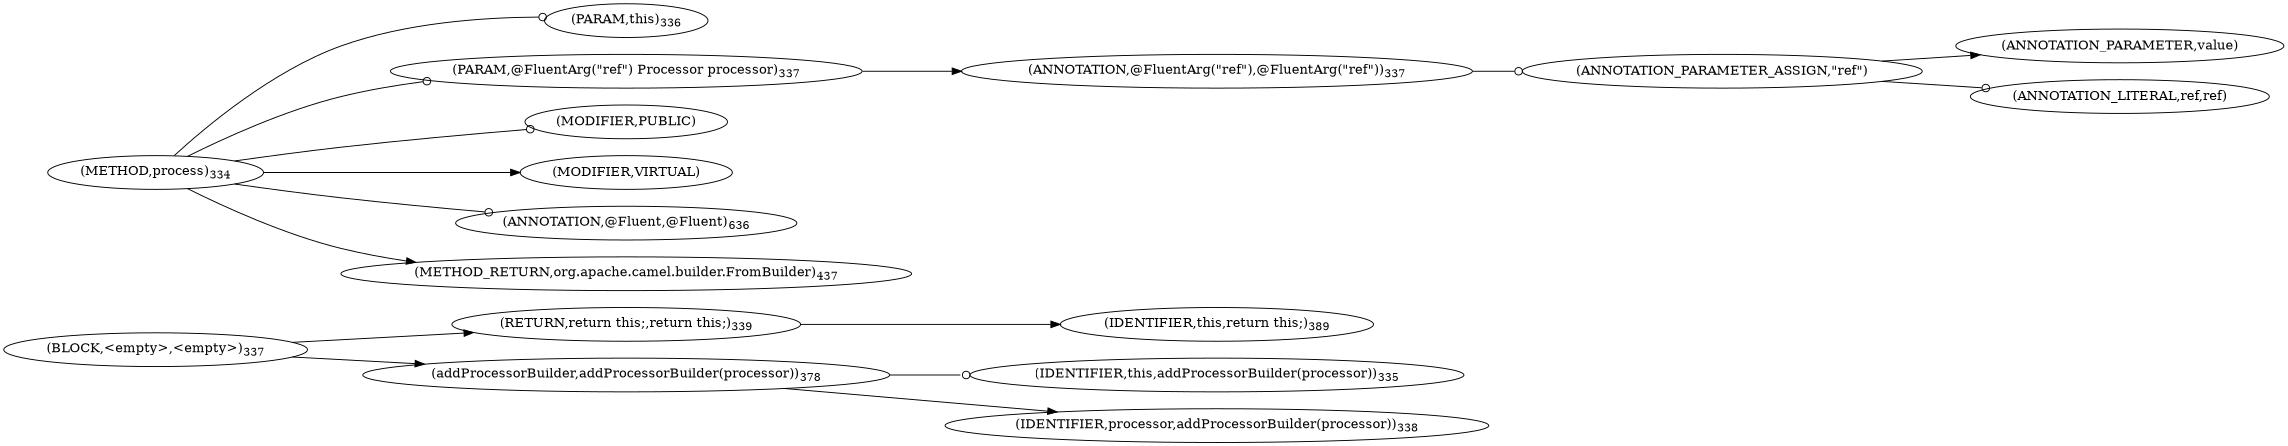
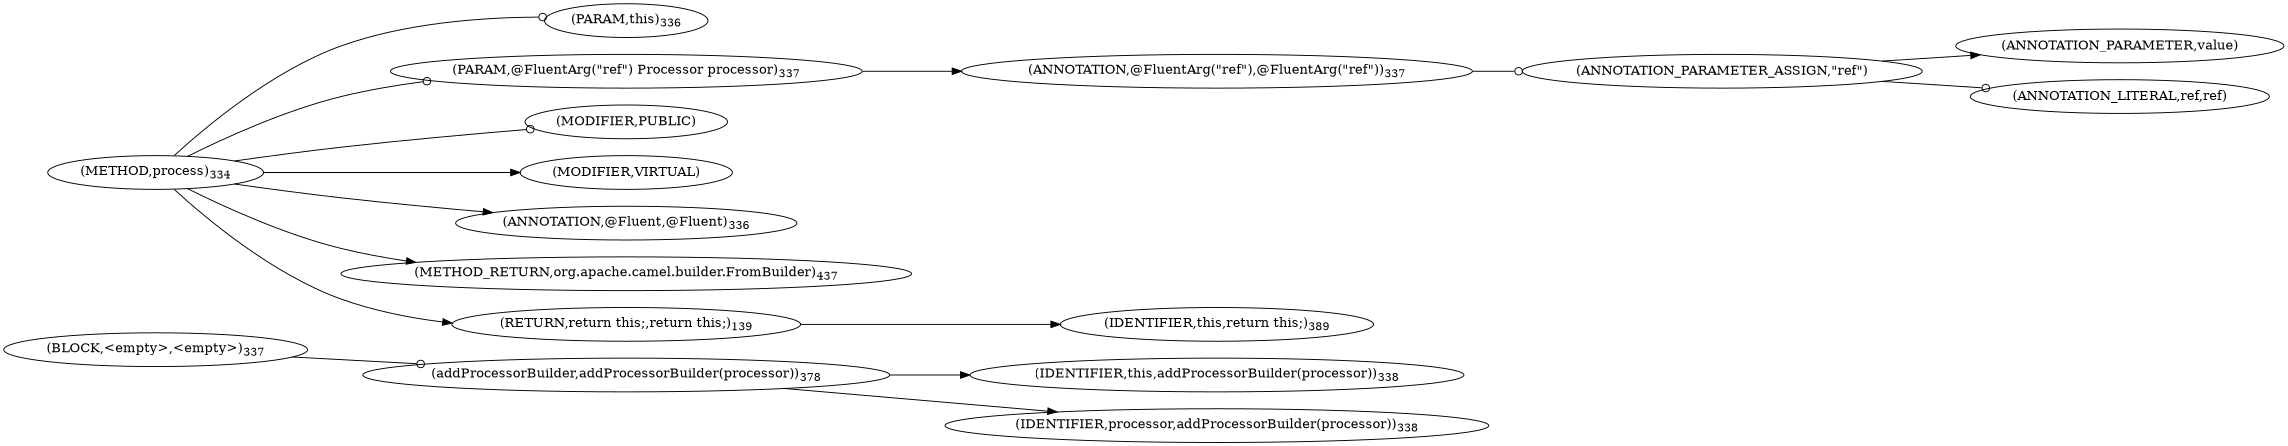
(360, 200) -> (360, 200)
(739, 222) -> (739, 222)
(742, 323) -> (742, 323)
(378, 338) -> (297, 279)
(355, 360) -> (355, 360)
(1388, 374) -> (1388, 374)
(925, 375) -> (925, 375)
